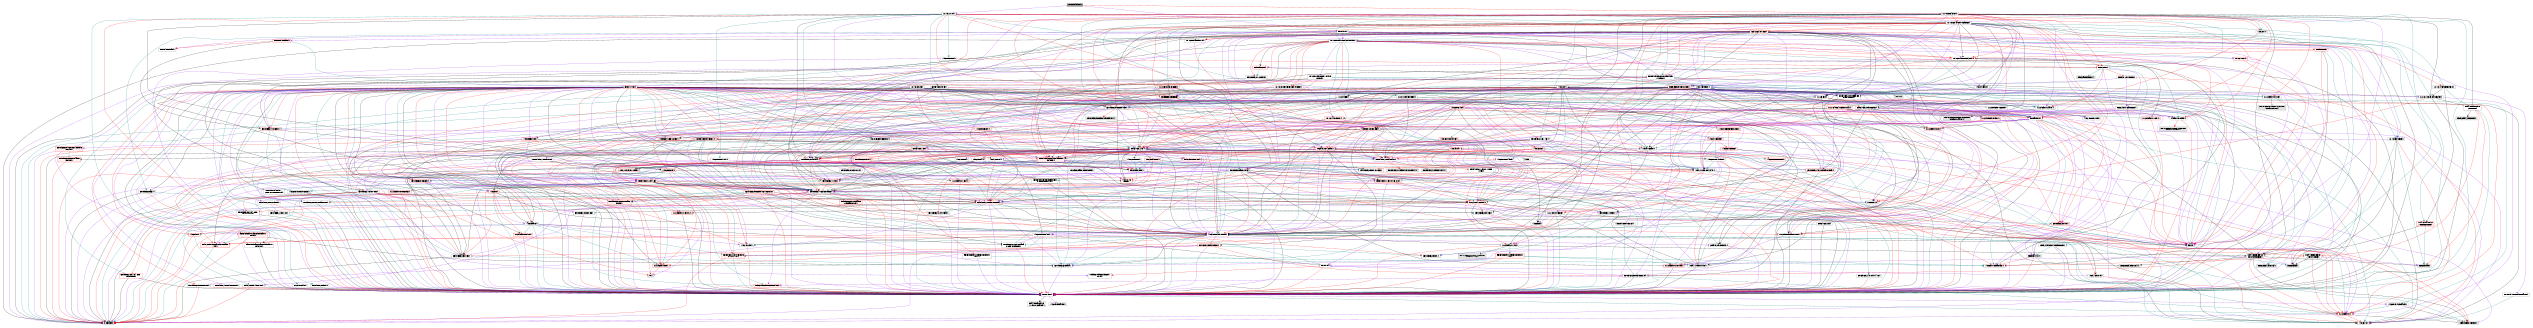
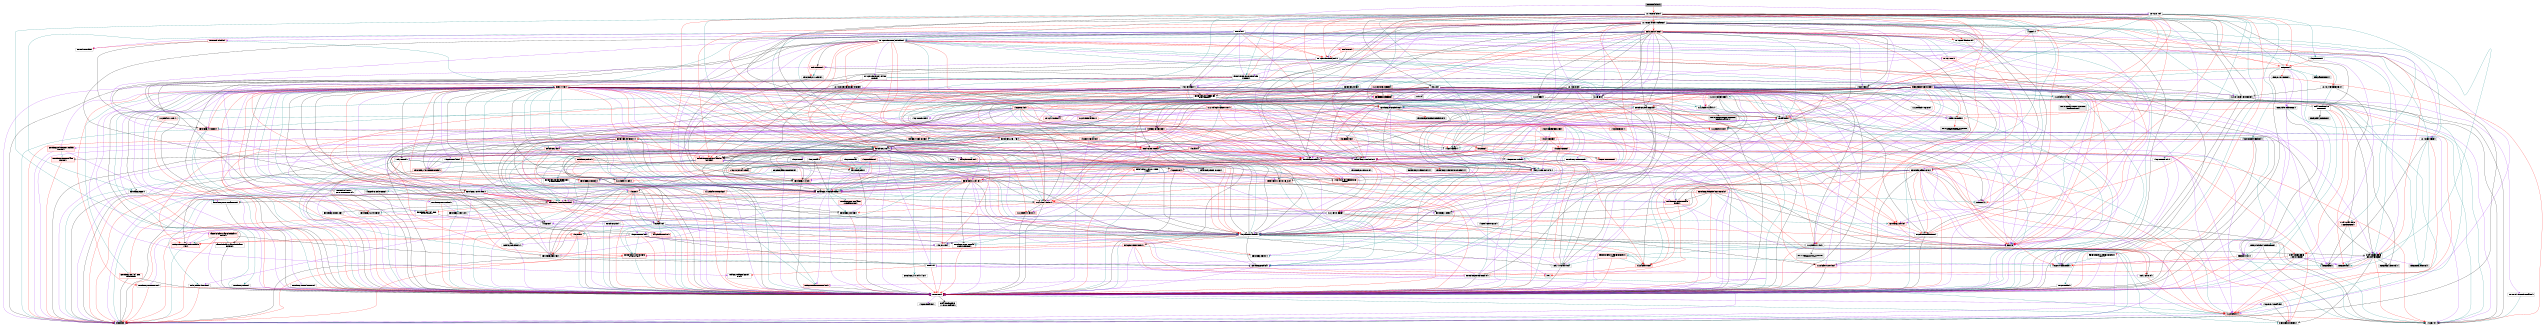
(891, 181) -> none
(1126, 181) -> (1345, 181)
